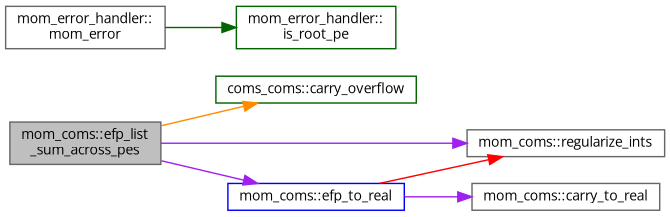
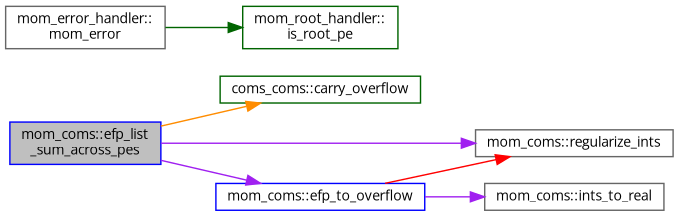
(316, 28) -> (320, 28)
(85, 143) -> (85, 143)
(316, 197) -> (320, 197)
(566, 197) -> (574, 197)
